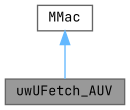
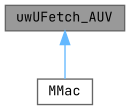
(65, 62) -> (65, 62)
